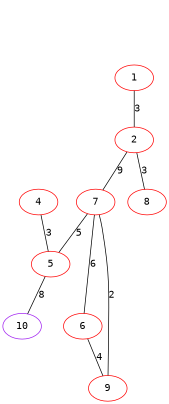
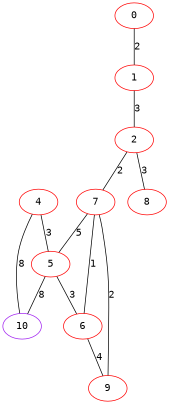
none -> (134, 16)
(120, 171) -> (120, 171)
none -> (17, 263)
(93, 264) -> (93, 264)
none -> (67, 295)
